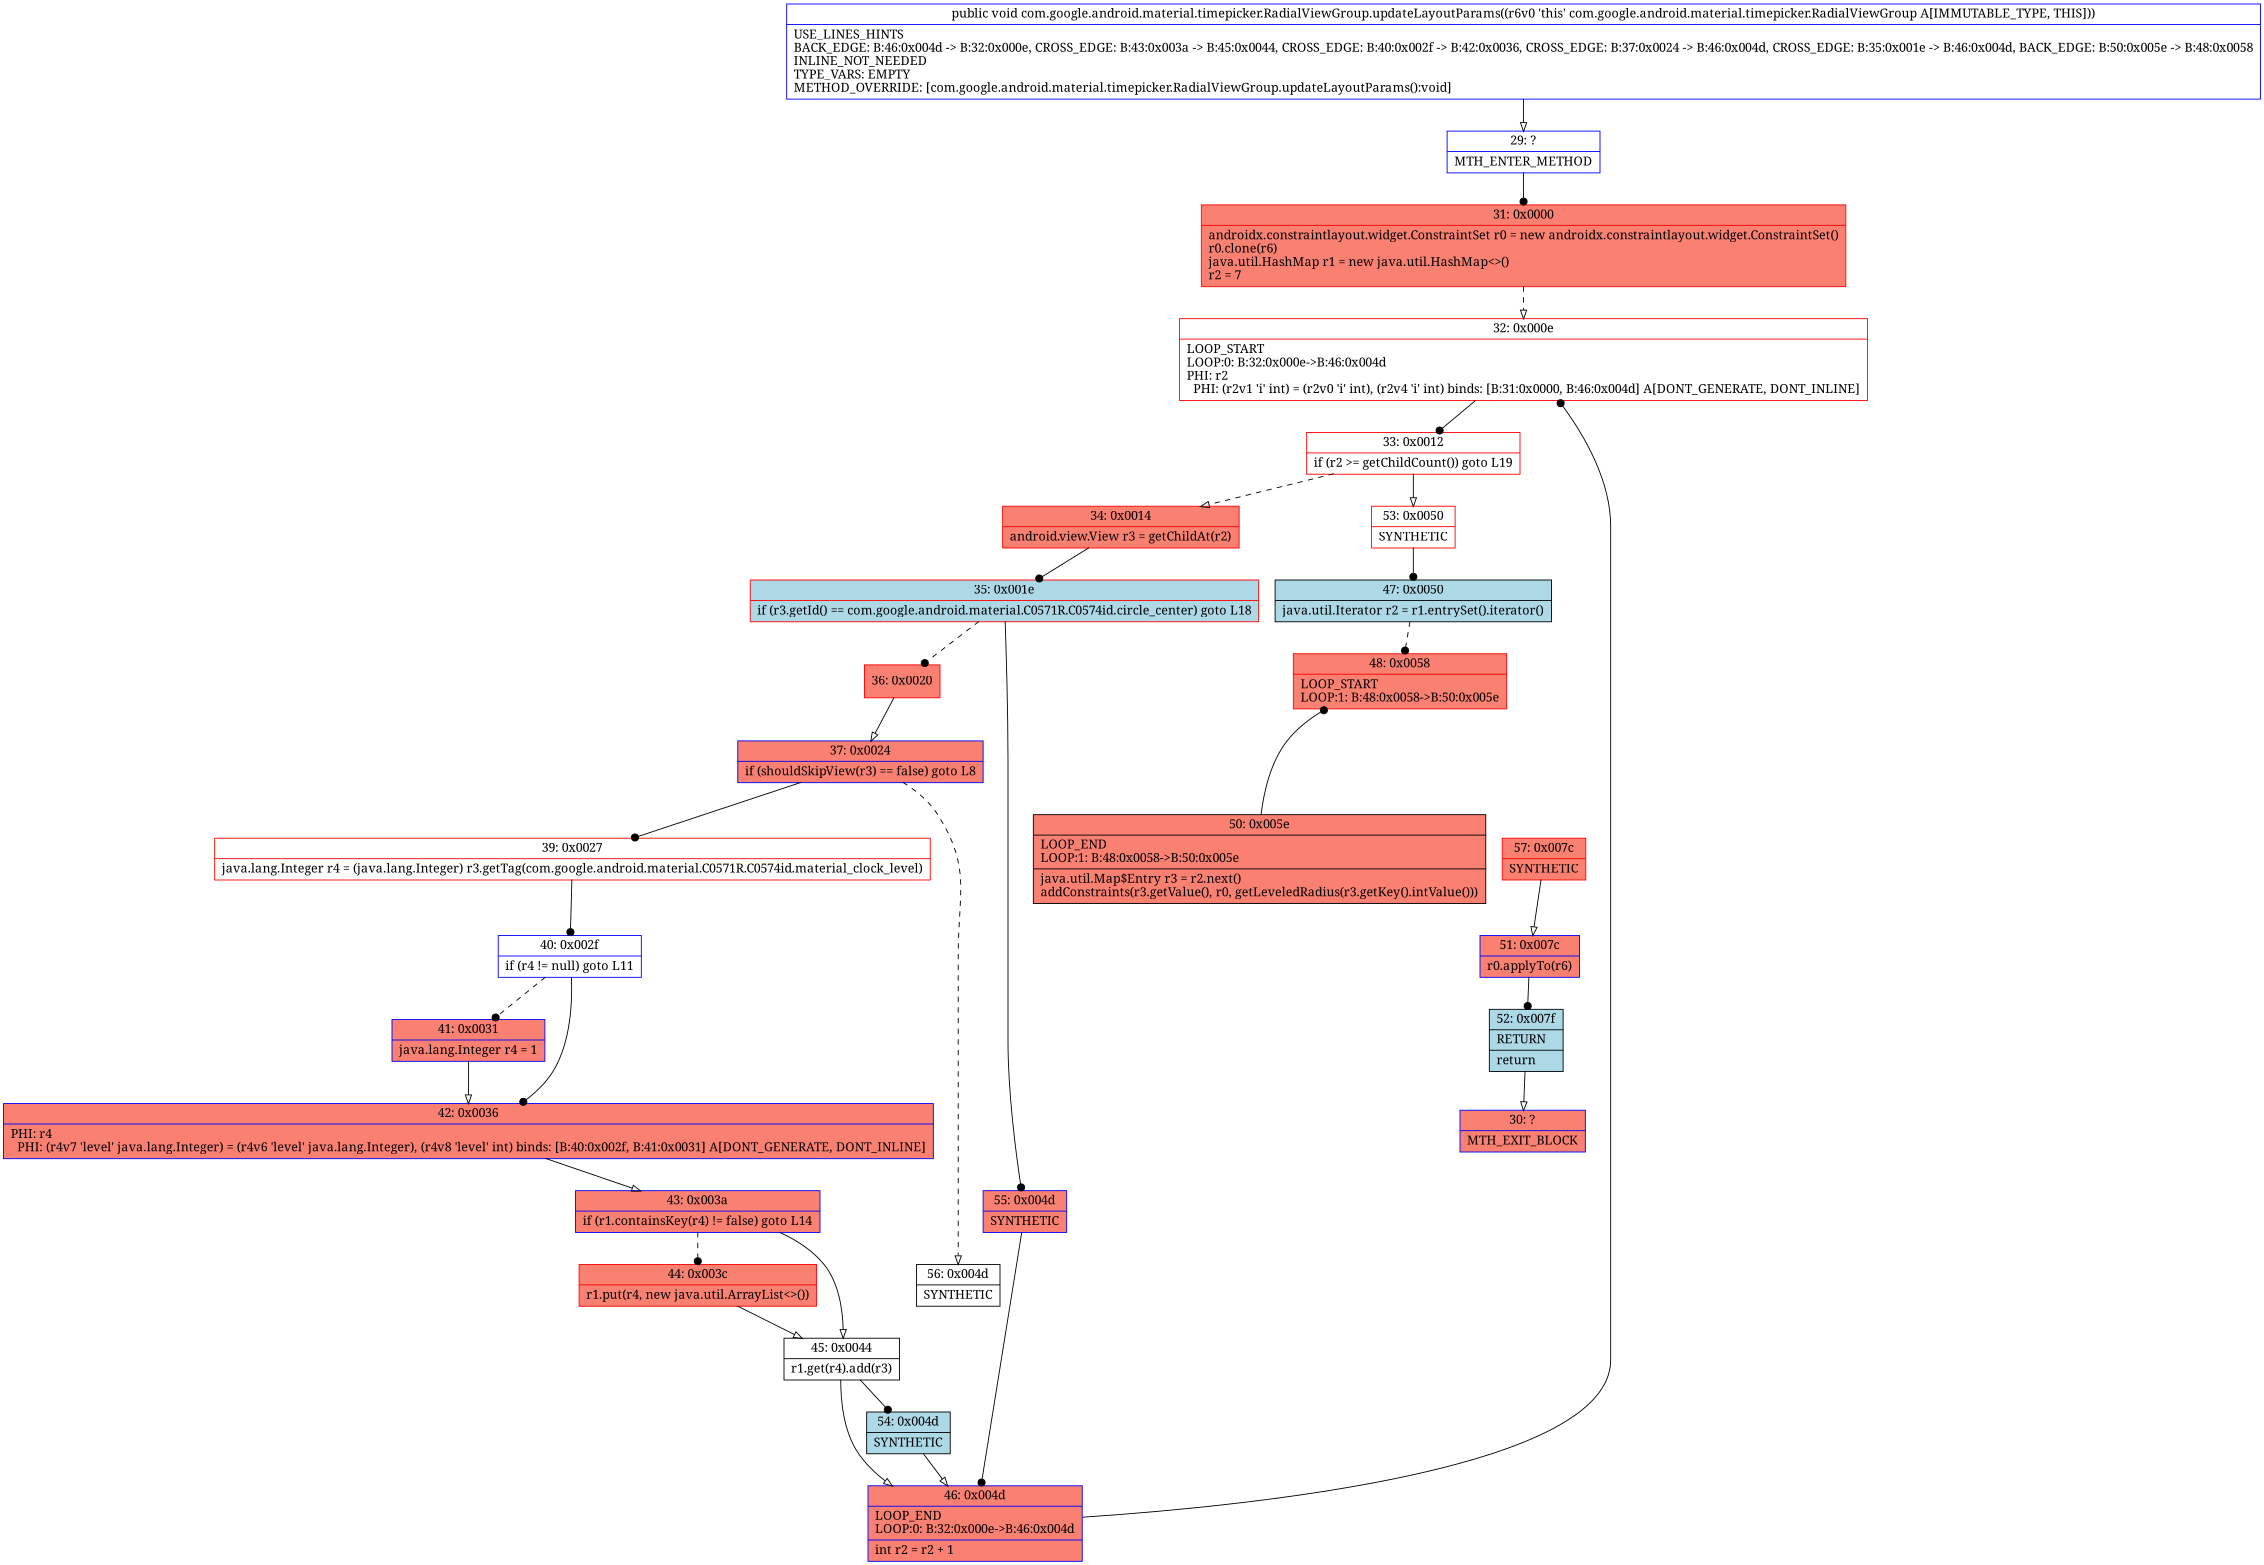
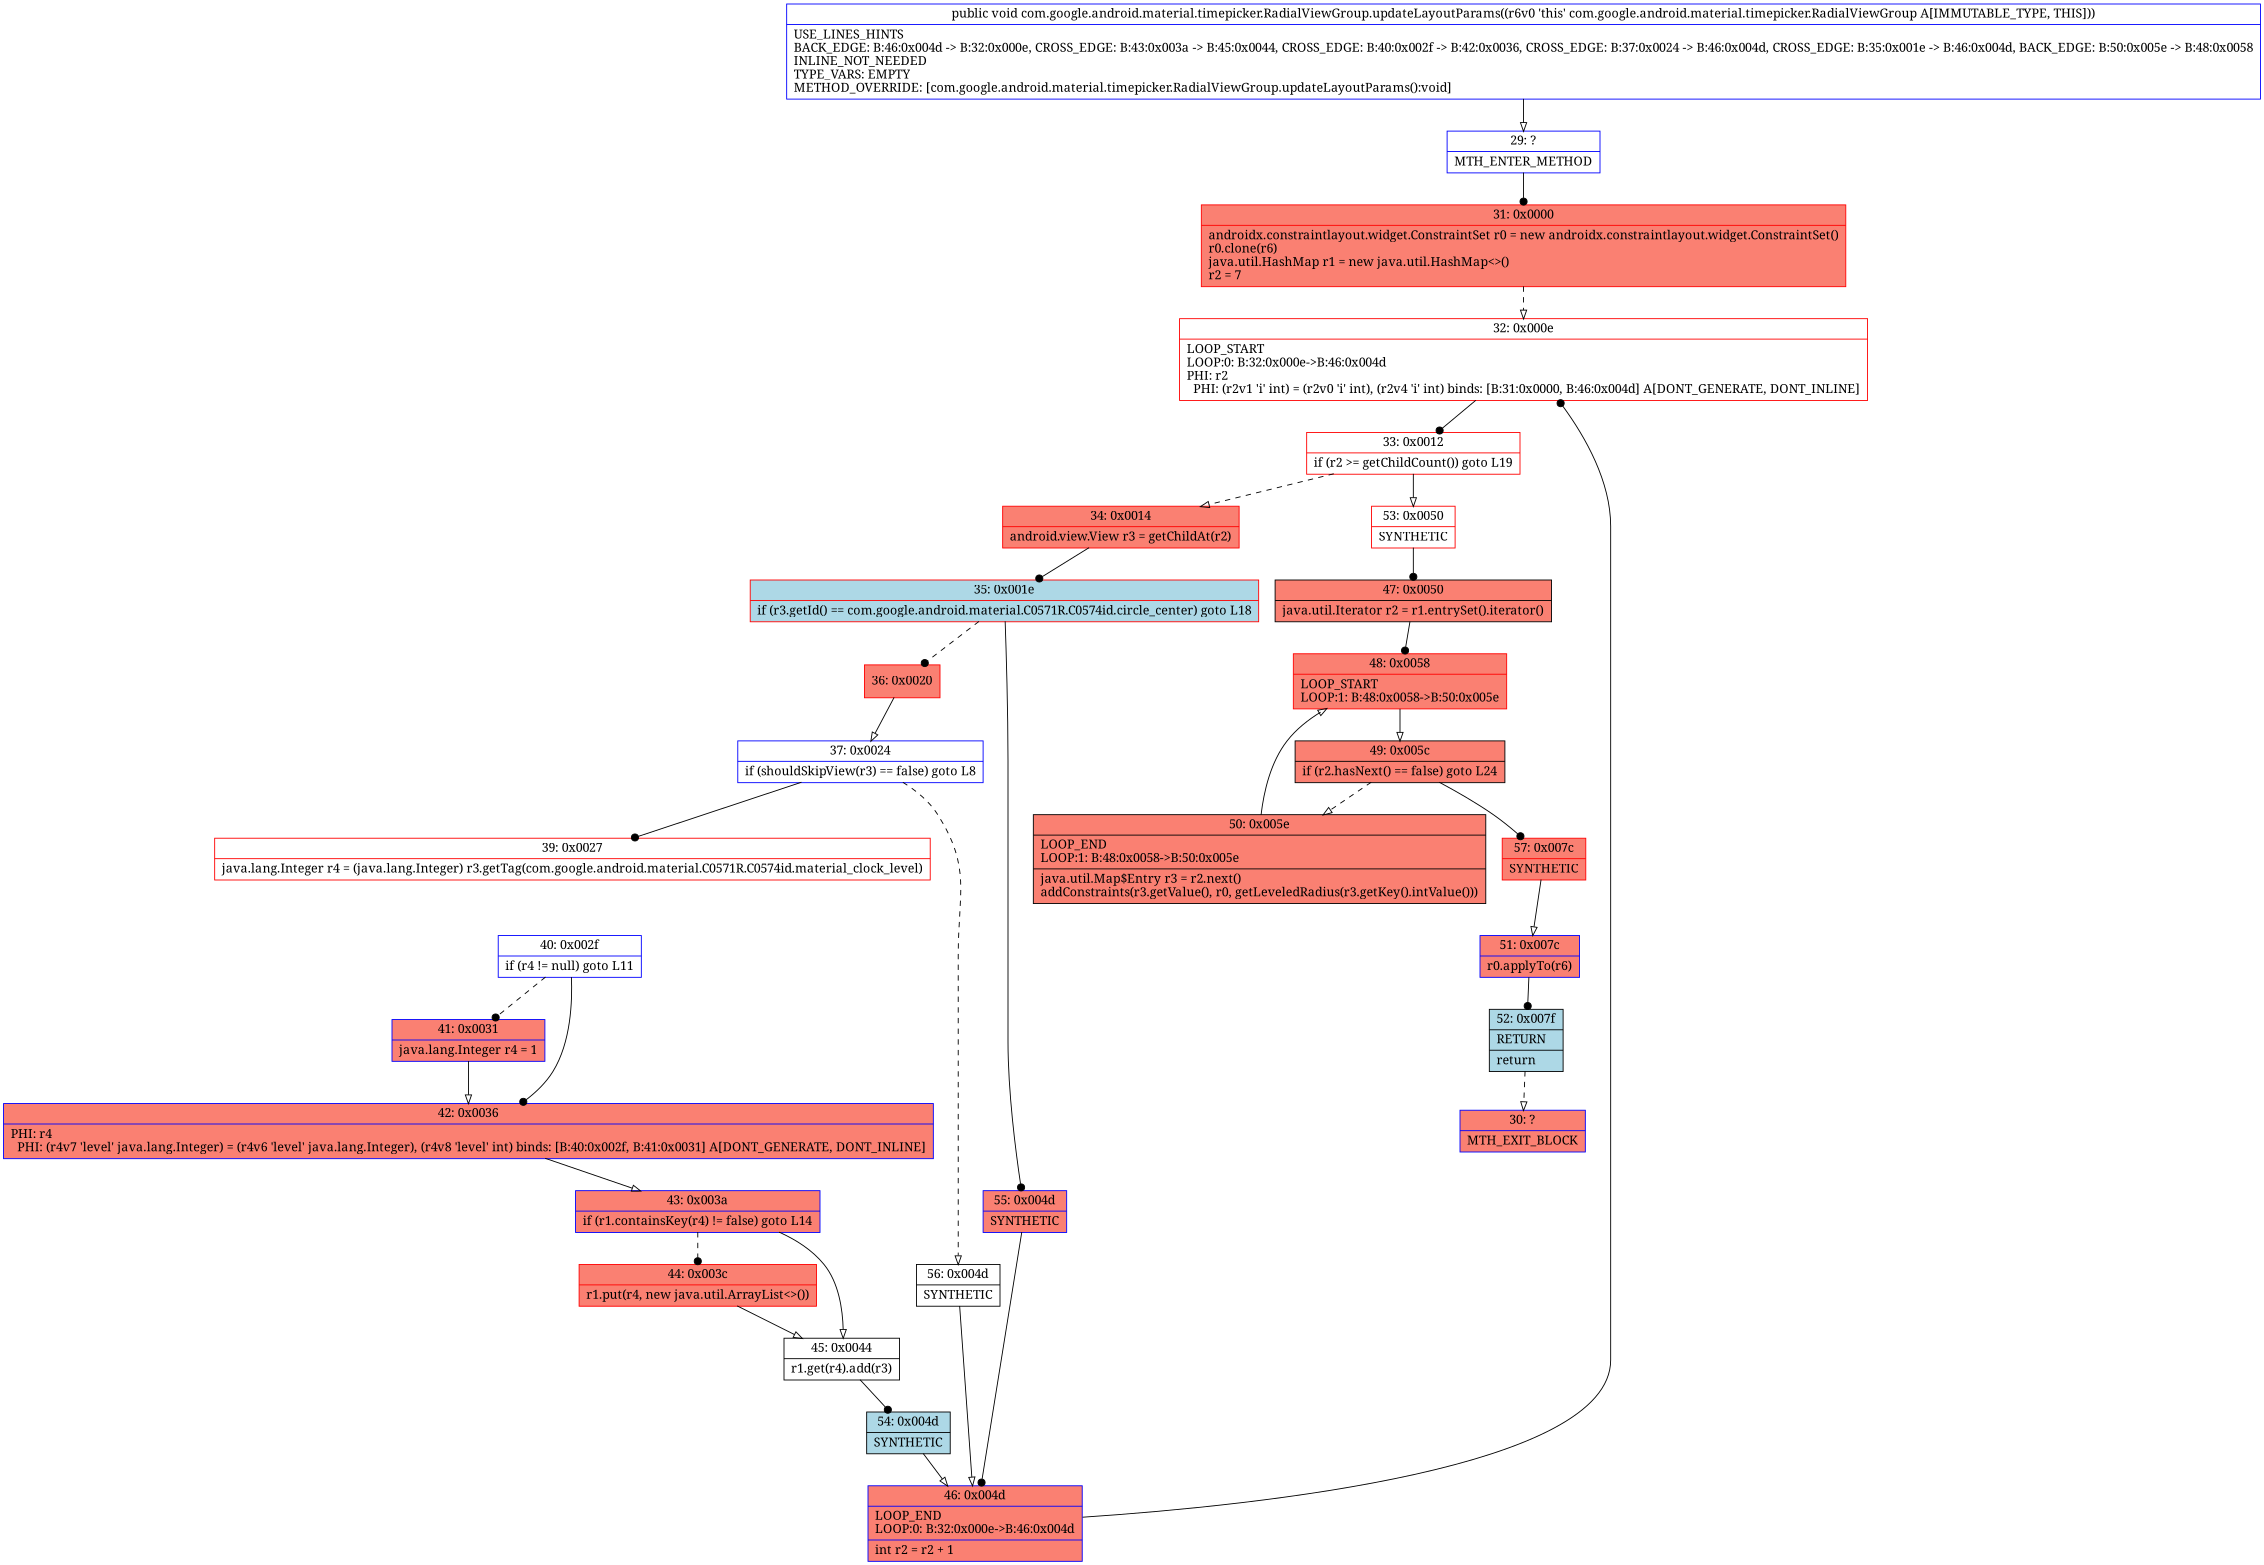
(1413, 601) -> (1413, 601)
(1408, 634) -> (1408, 634)
(1278, 756) -> (1278, 756)
(860, 762) -> (860, 762)
none -> (1400, 762)
(571, 904) -> none
(1524, 1086) -> (1524, 1086)
(850, 1436) -> (966, 1392)
